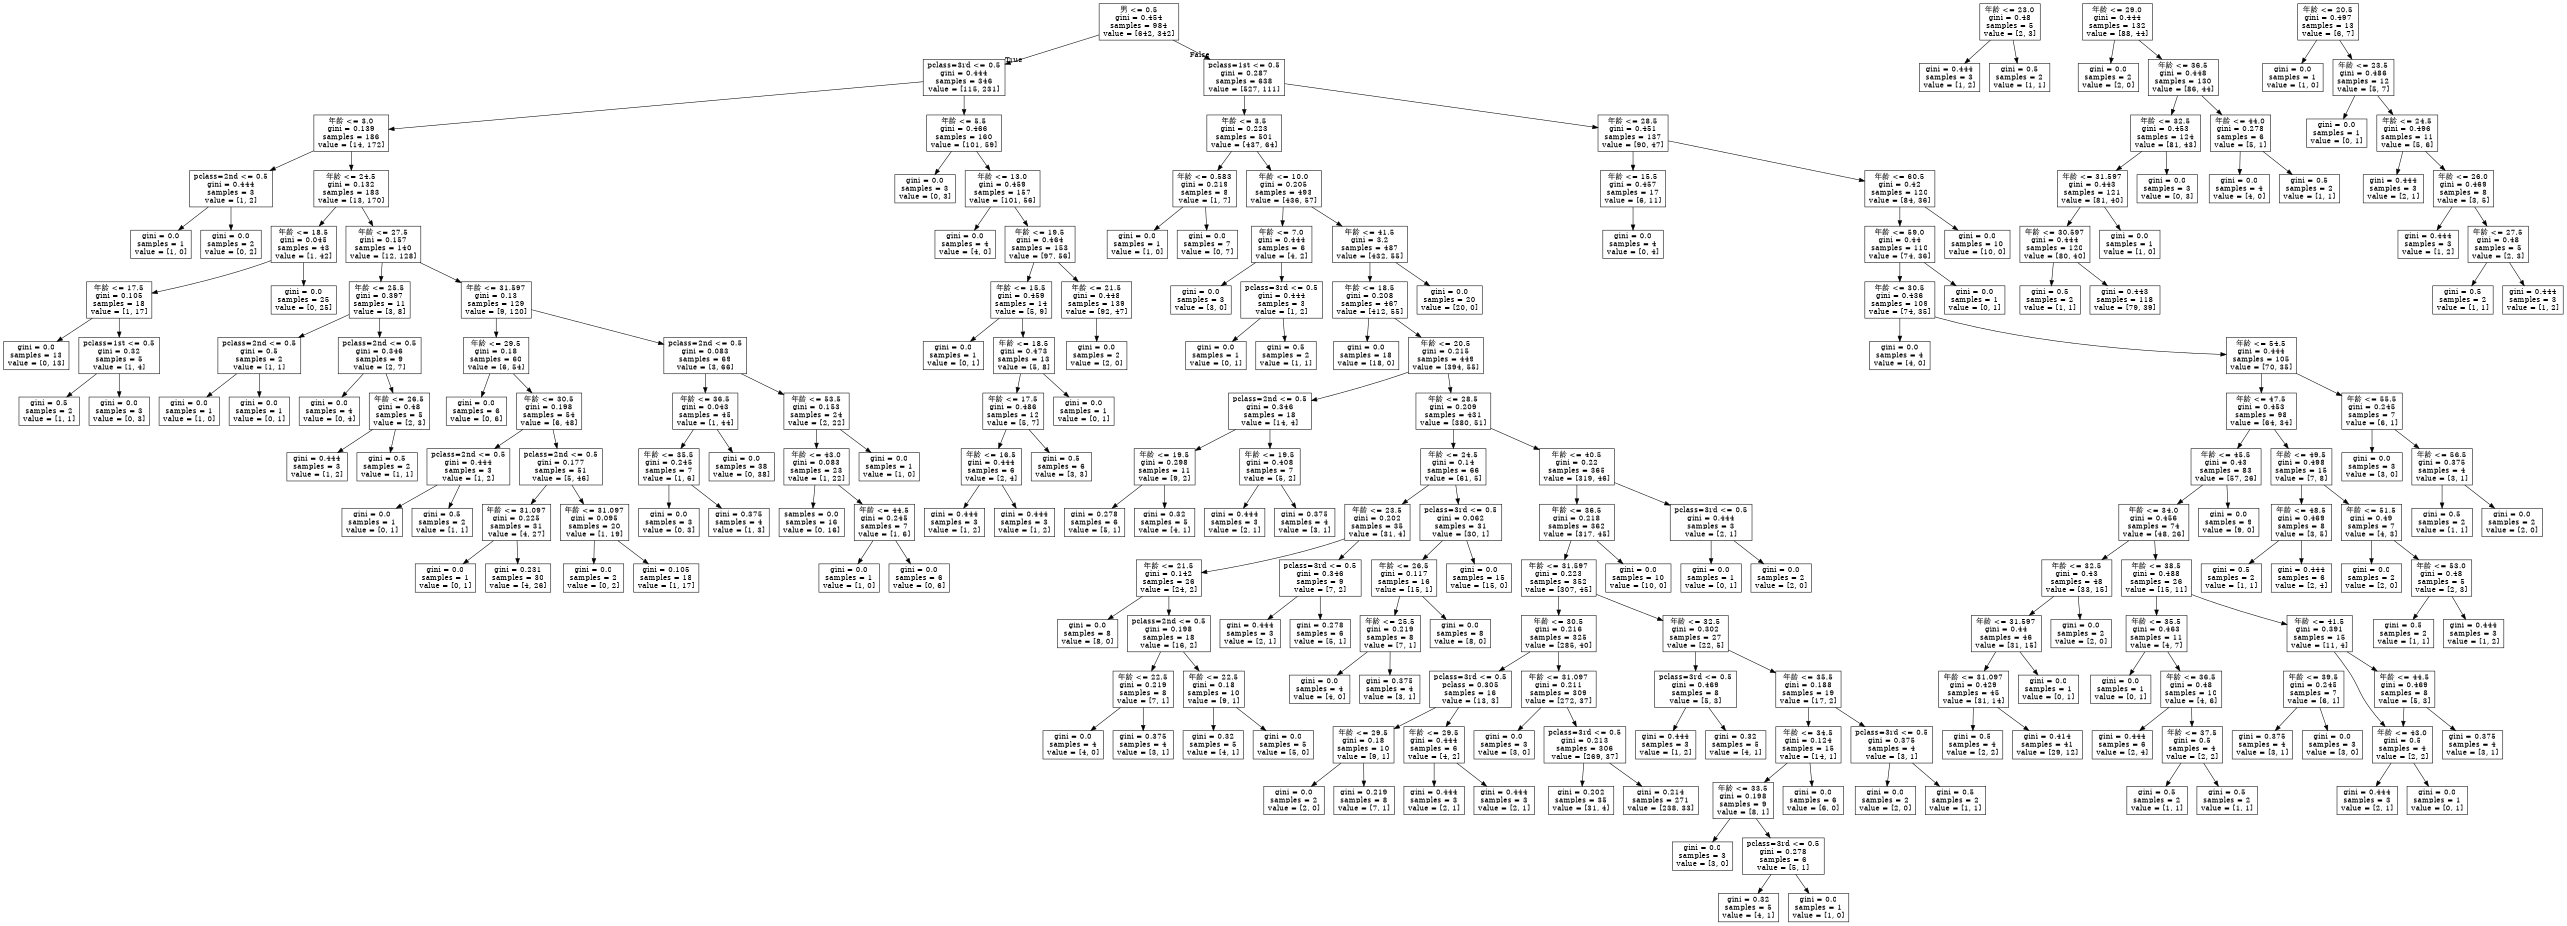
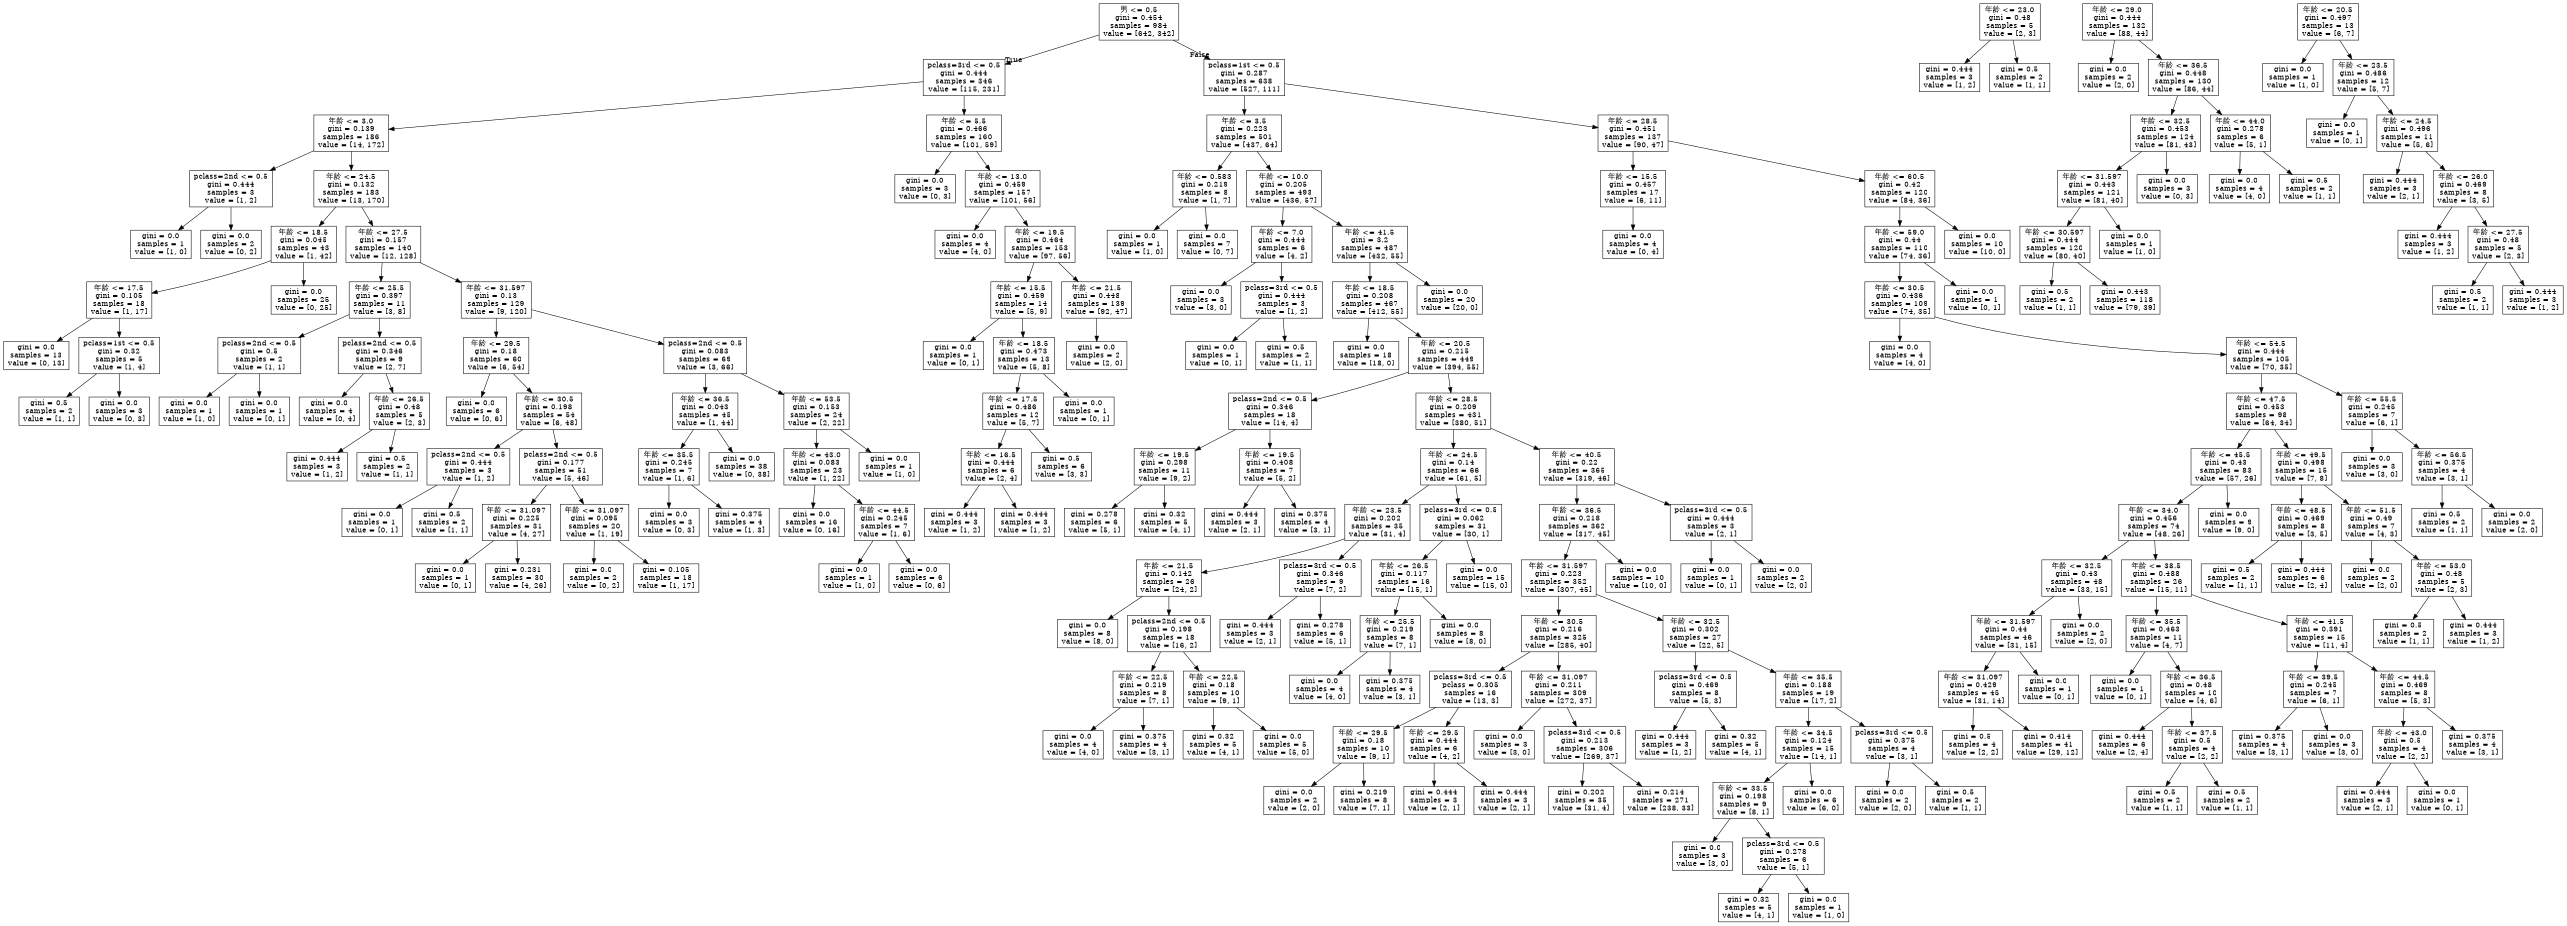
(812, 522) -> (812, 522)
(2358, 687) -> (2317, 659)
